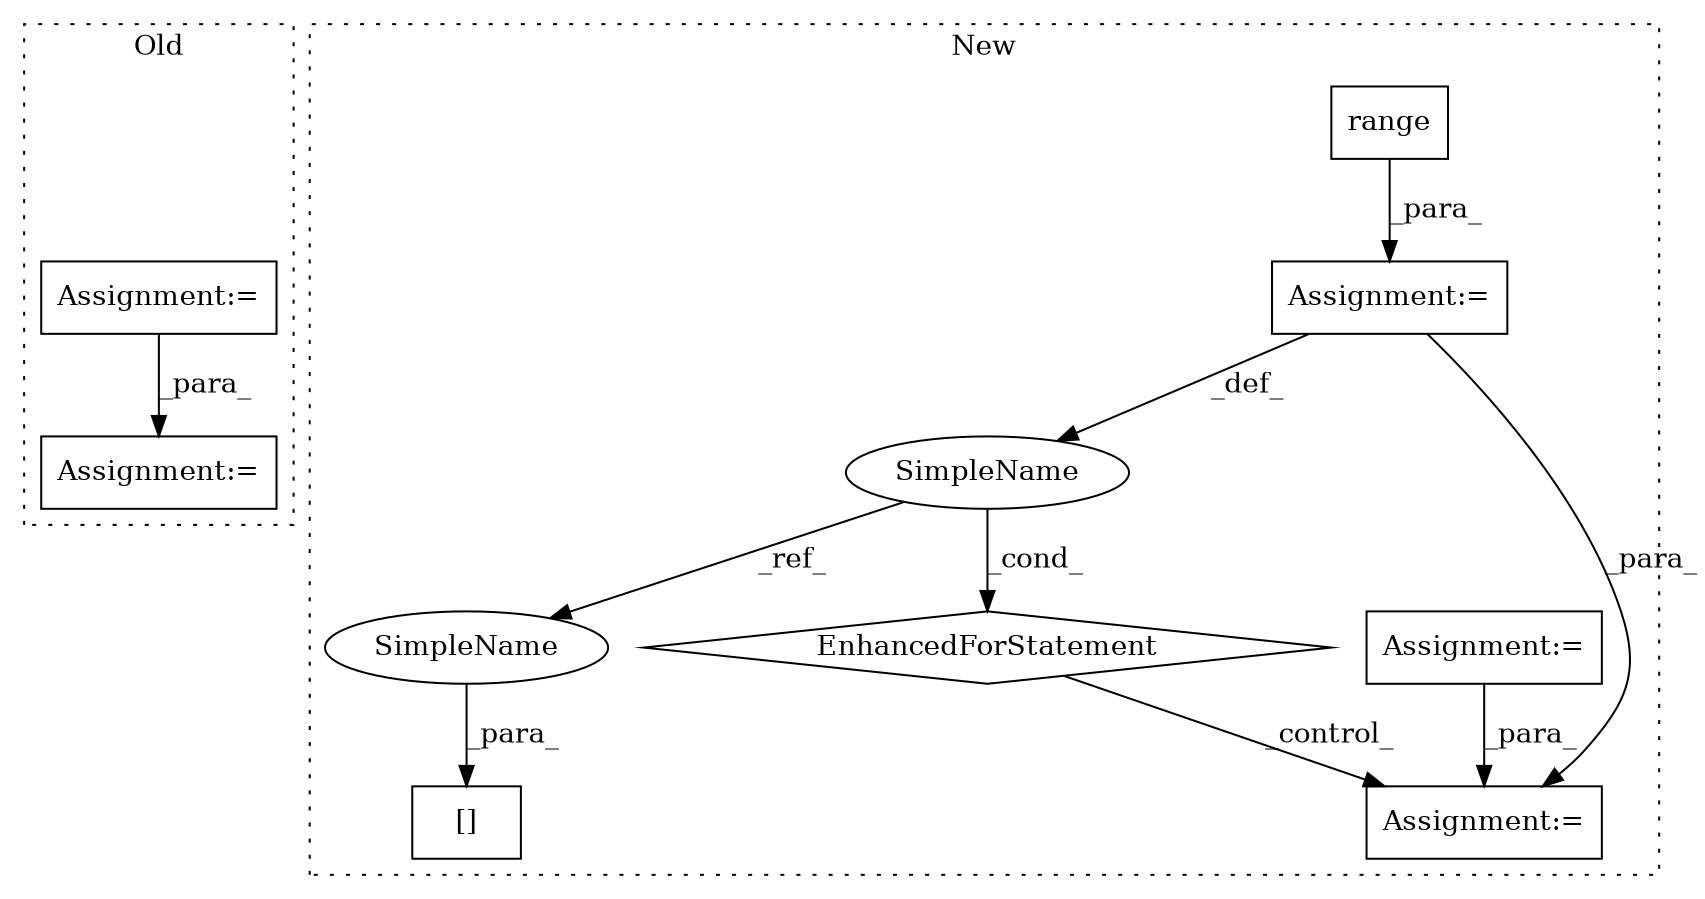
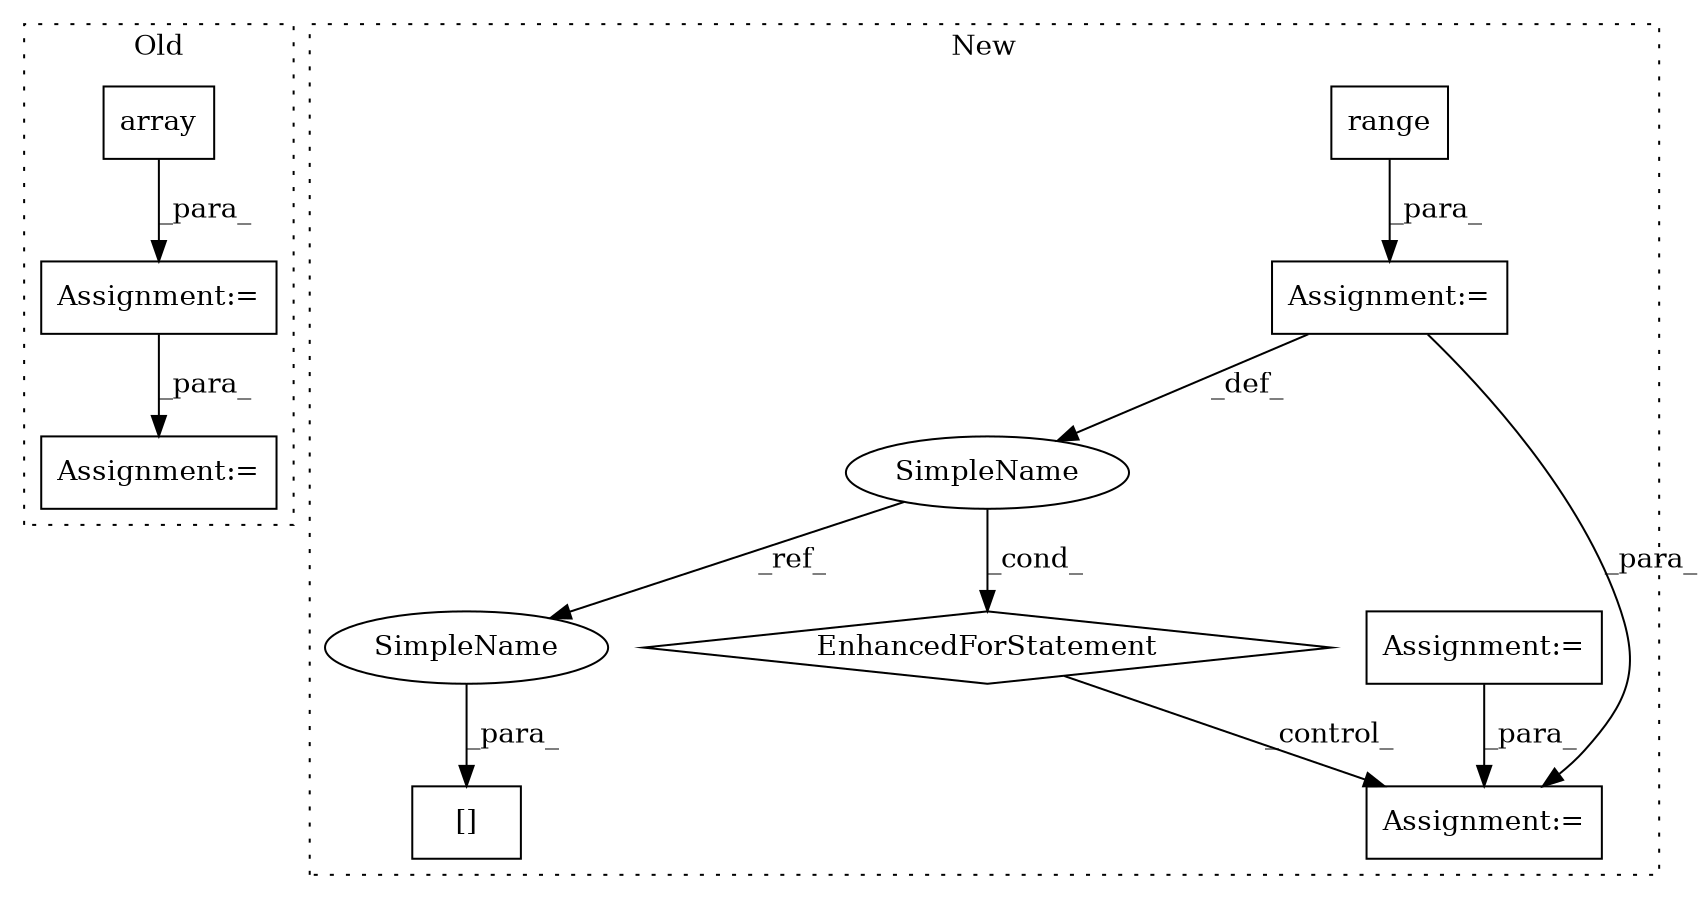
none -> (159, 123)
